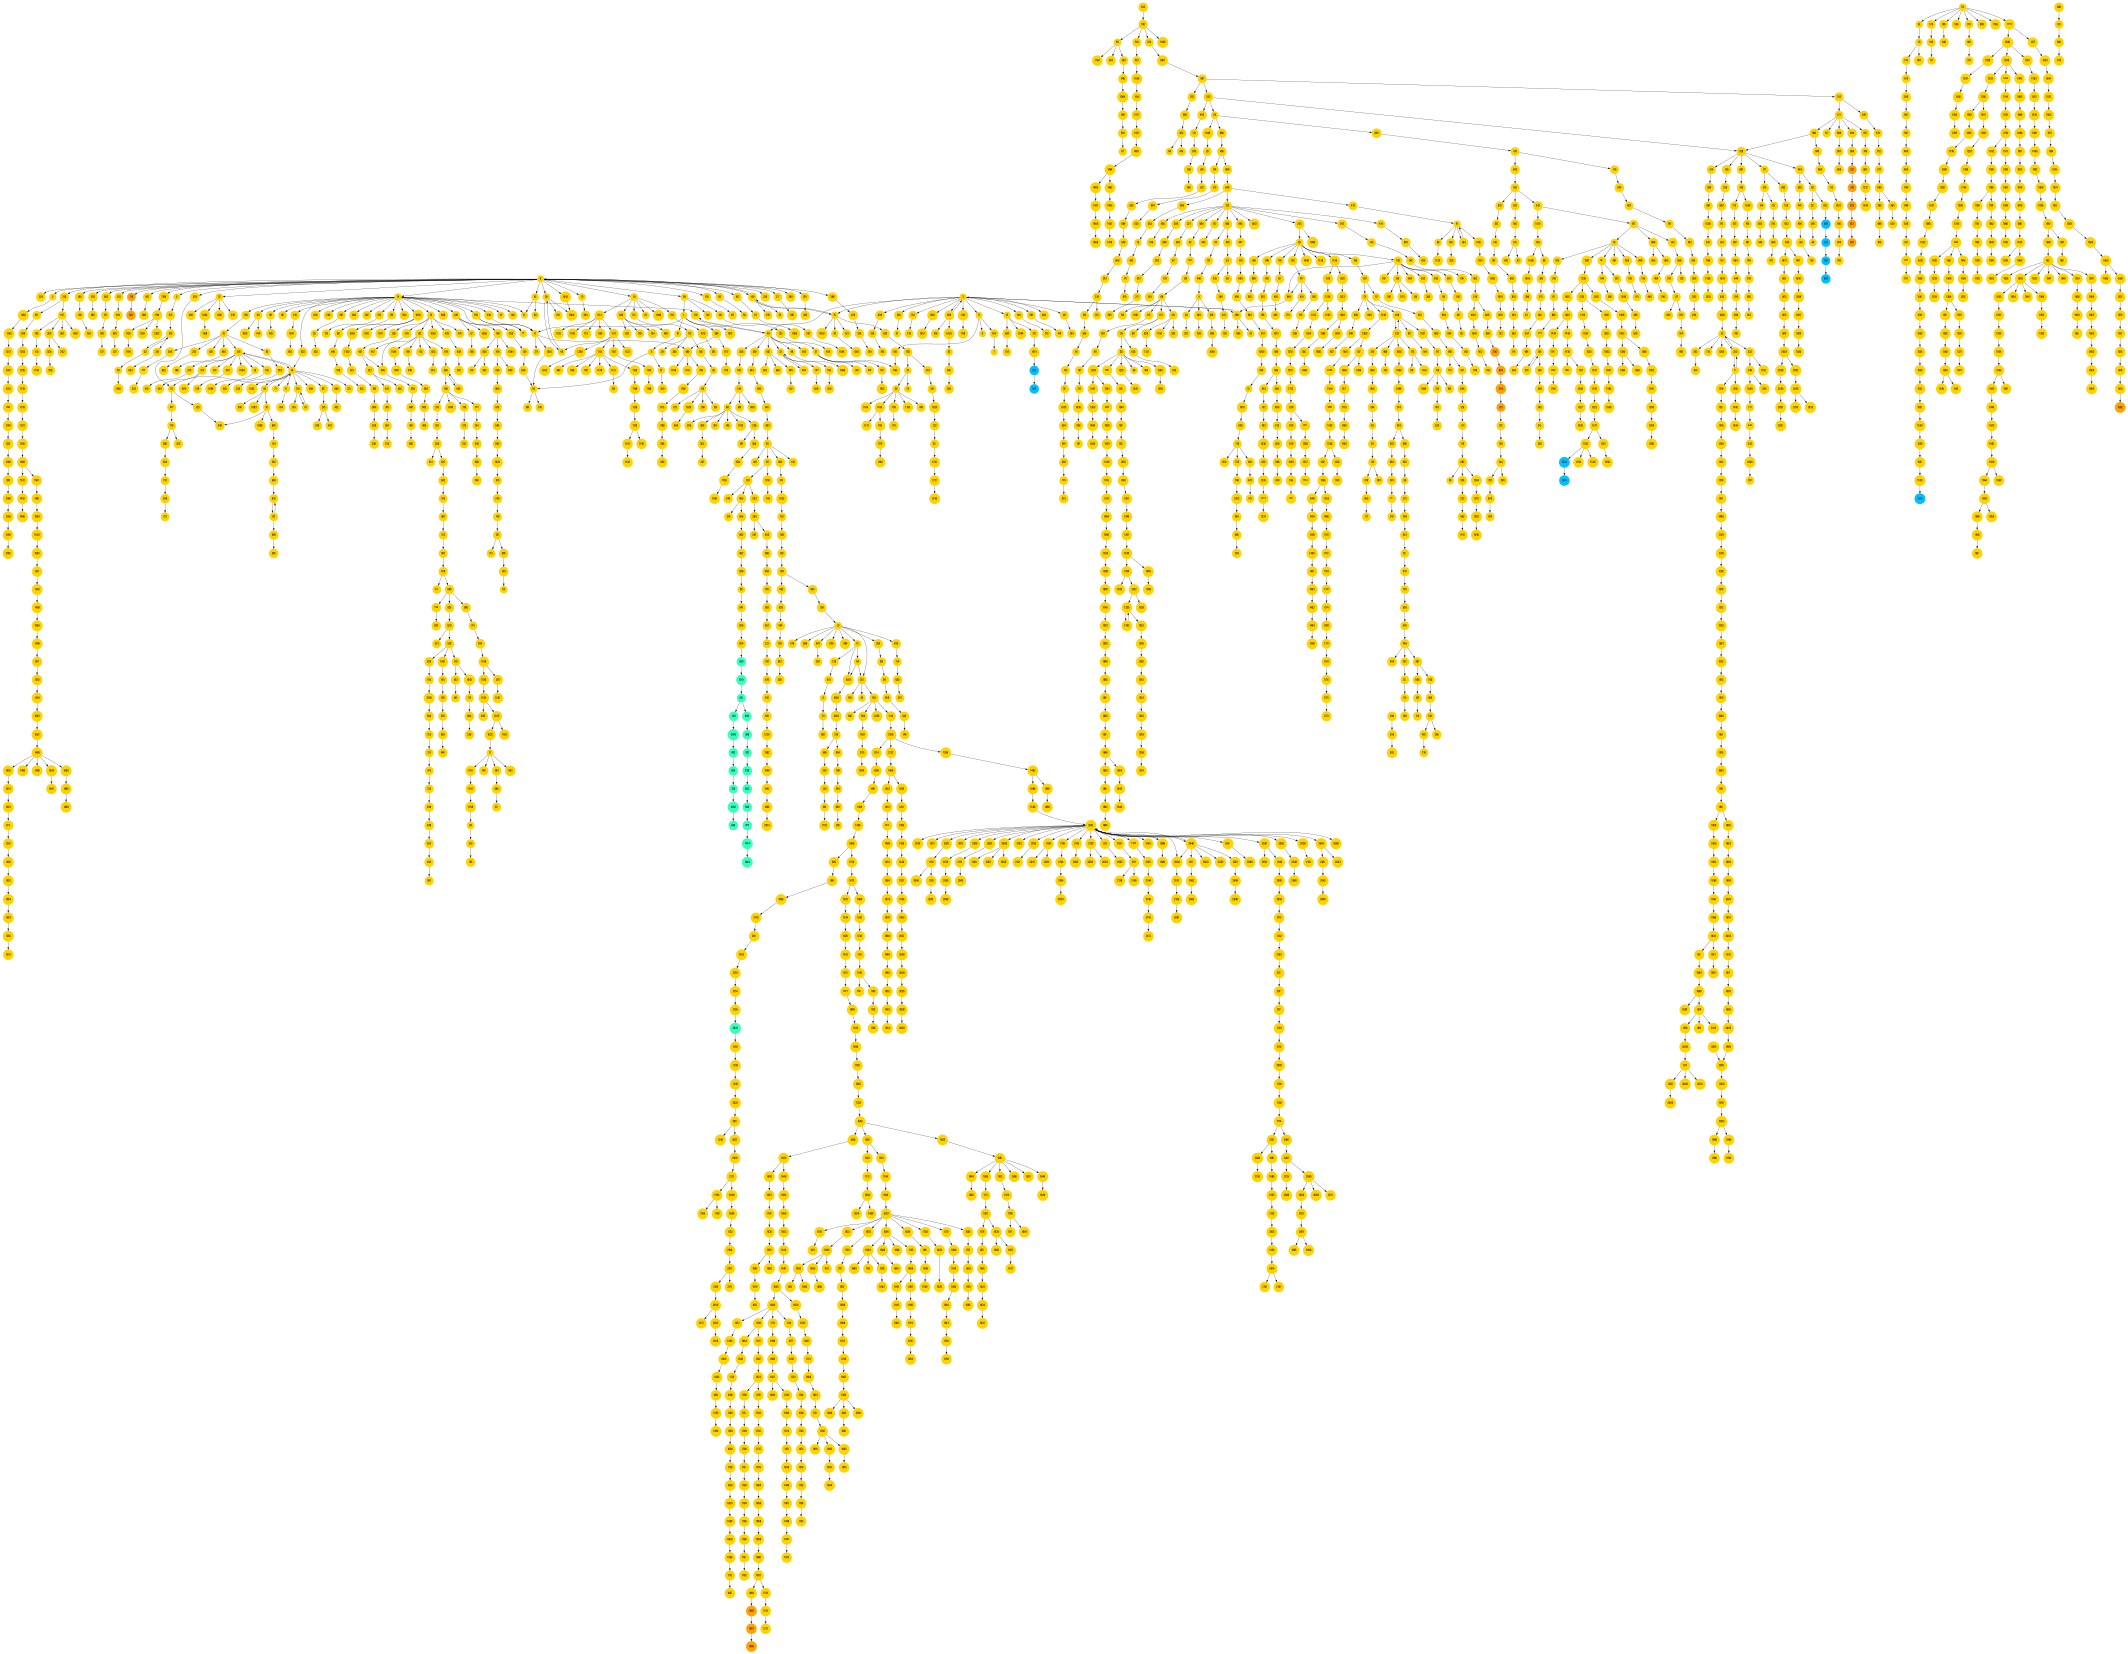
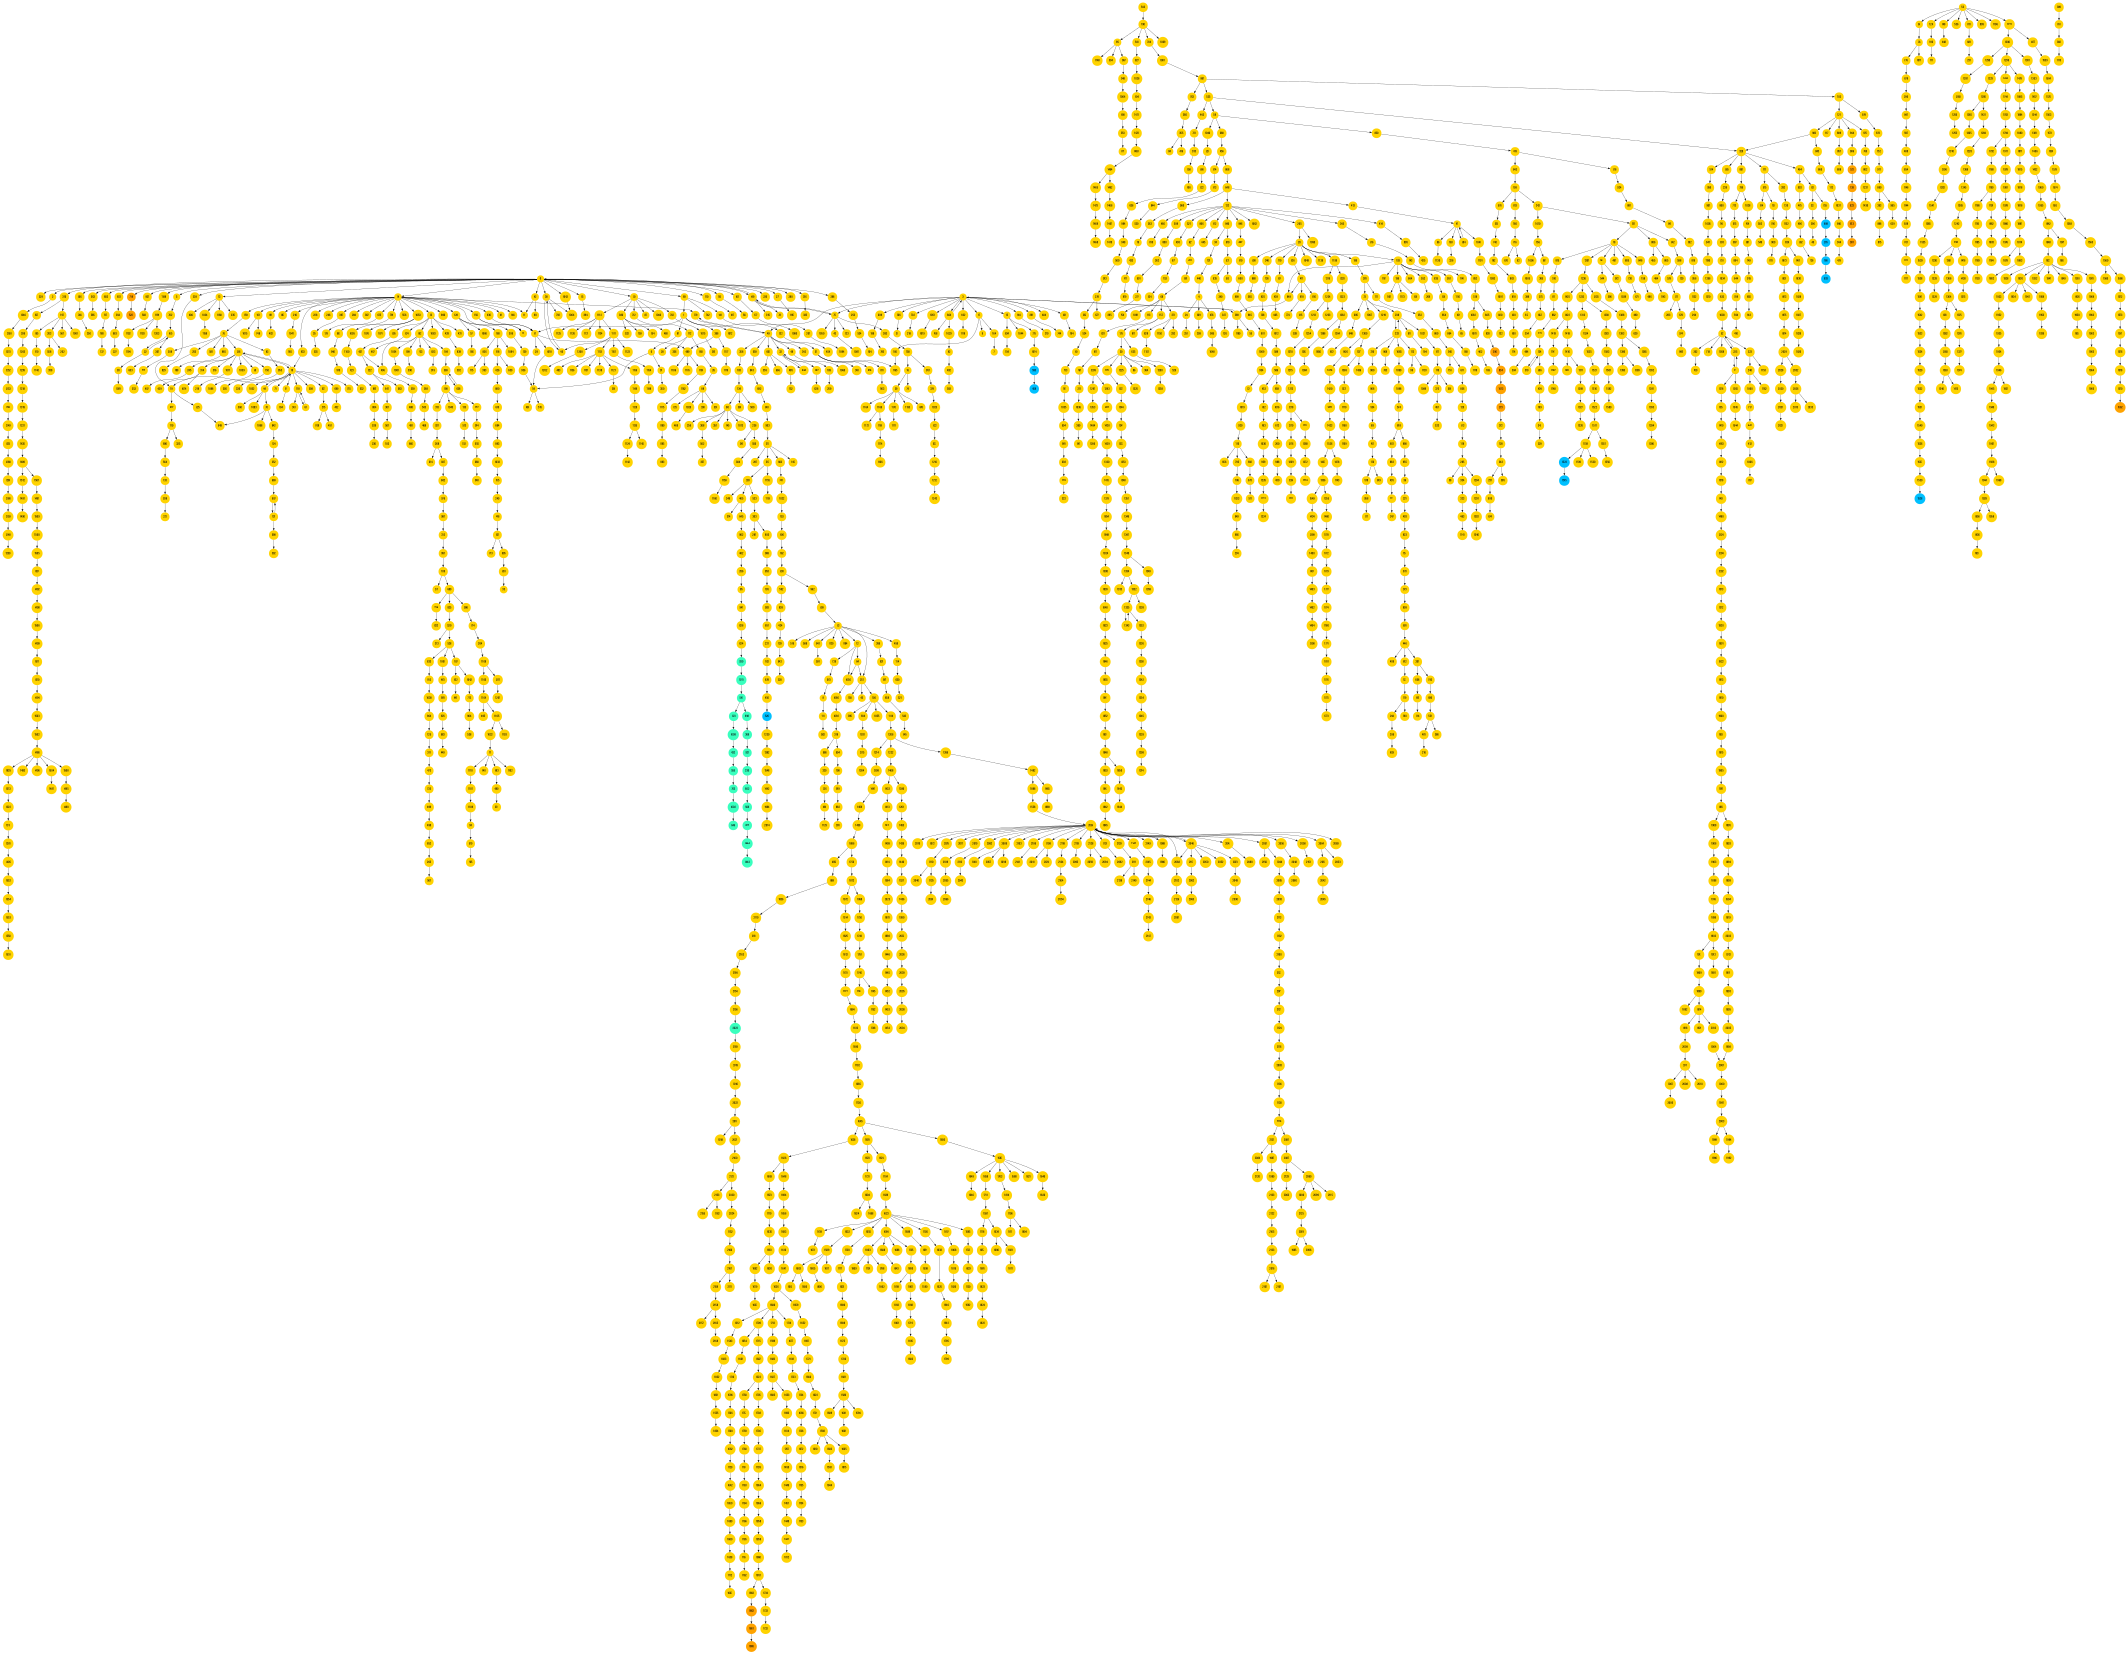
none -> (1399, 706)
(767, 716) -> (767, 716)
(950, 1295) -> (943, 1295)
